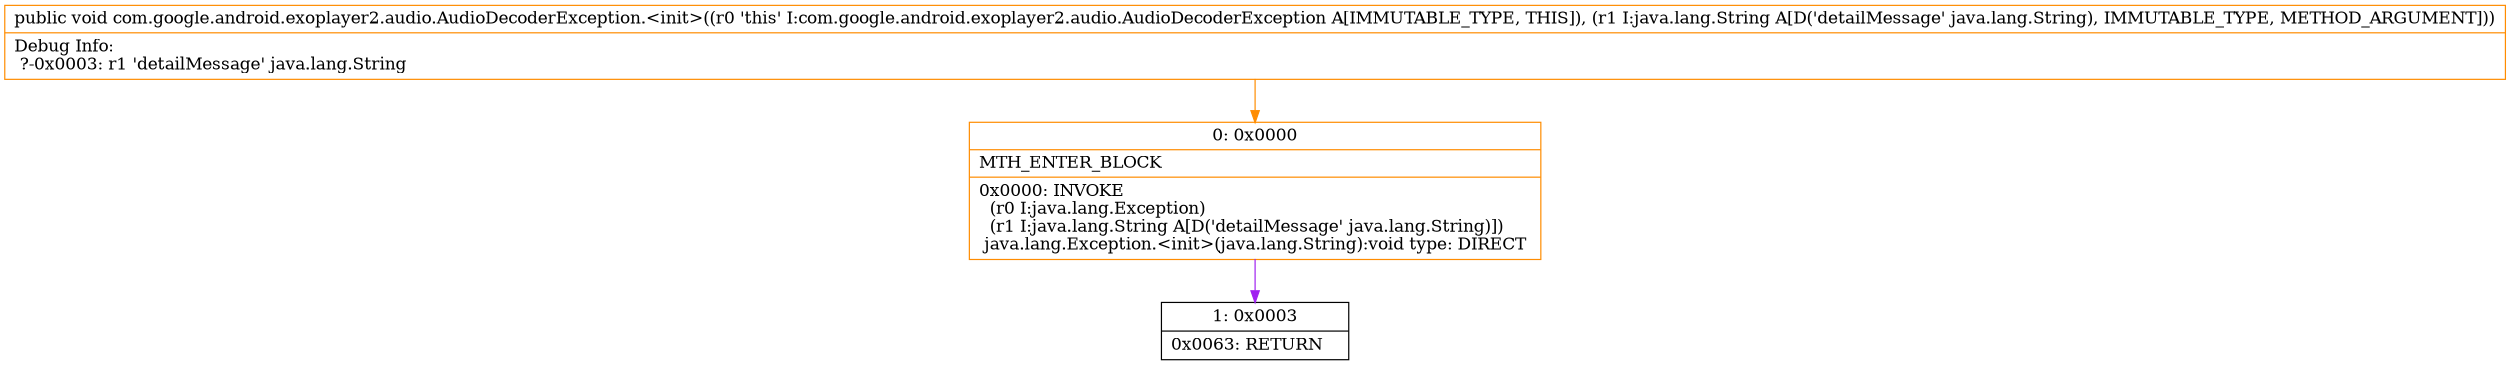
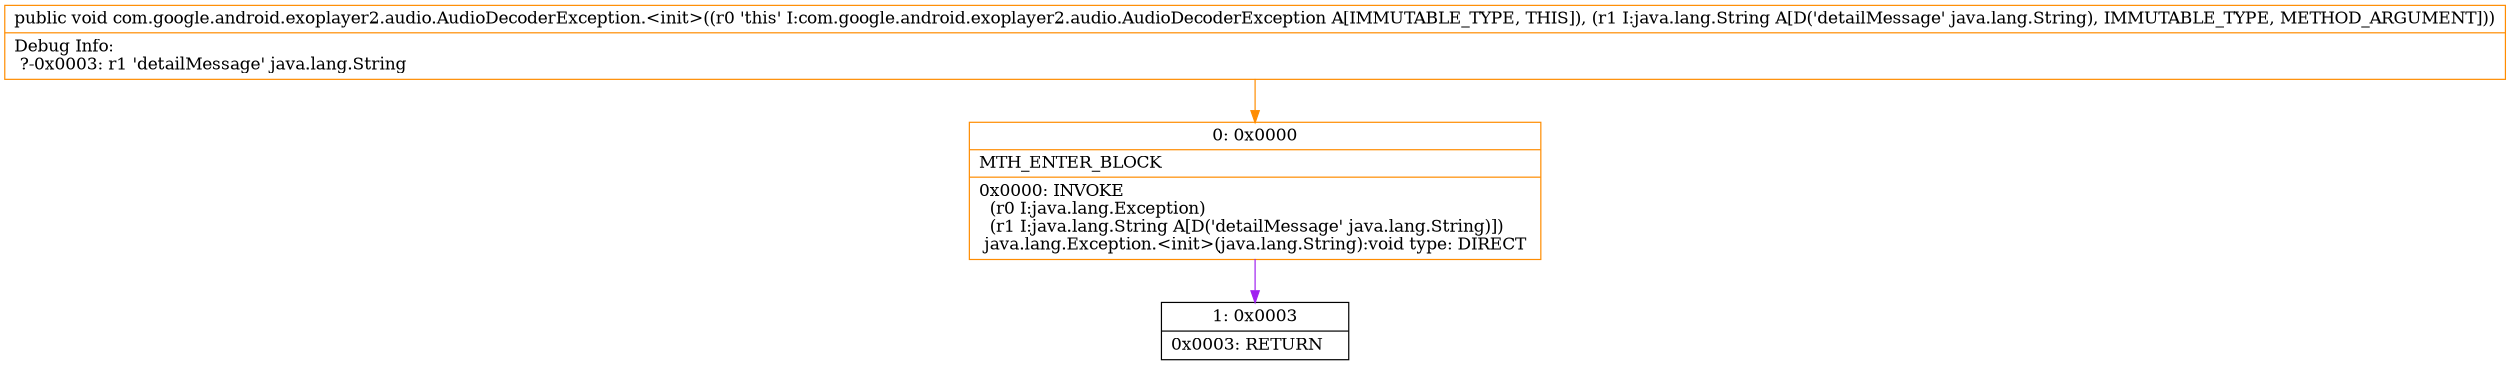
(1255, 345) -> (1255, 345)
